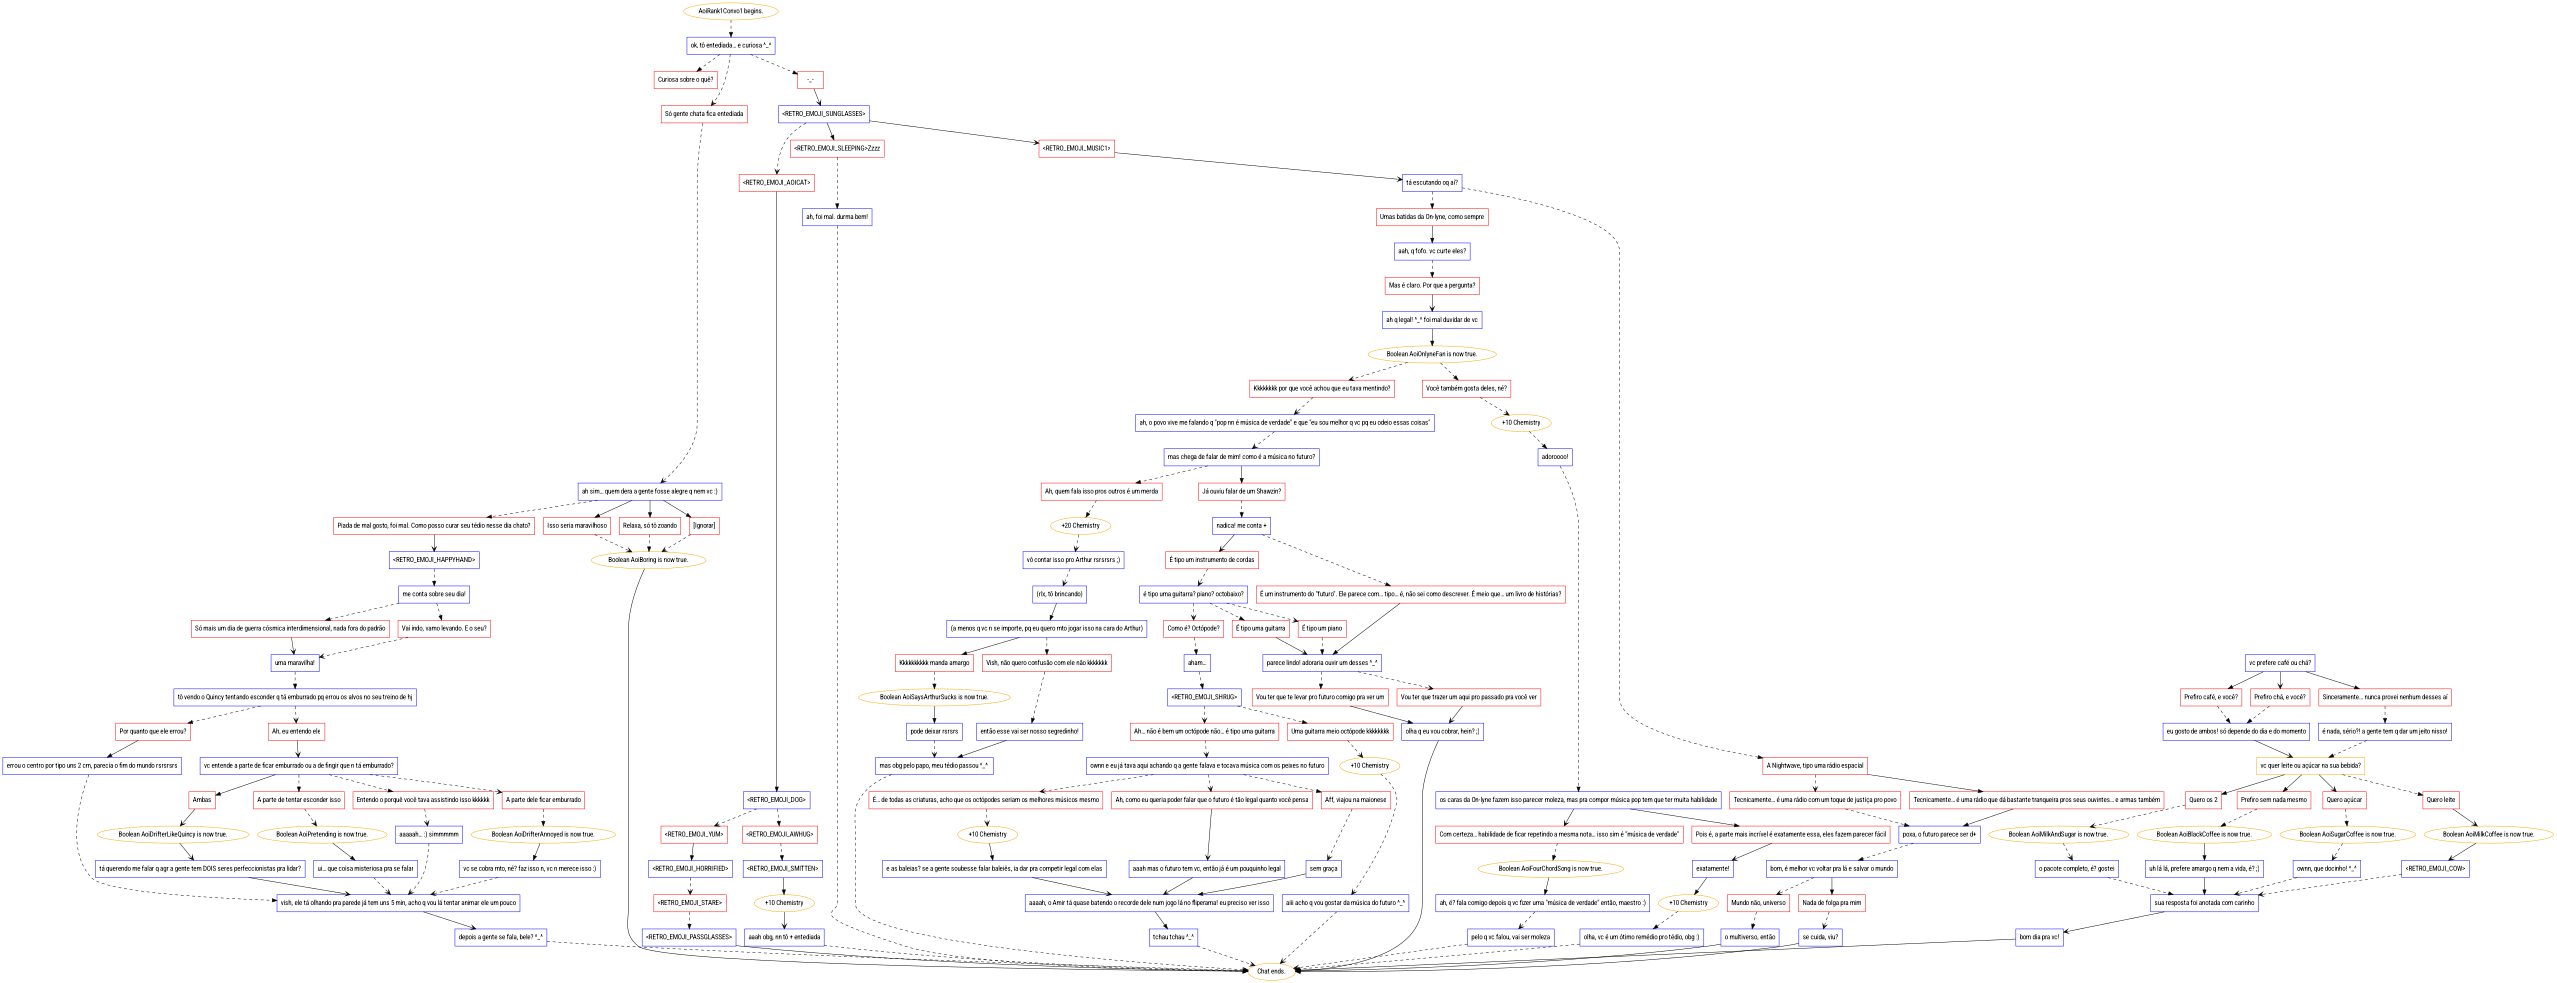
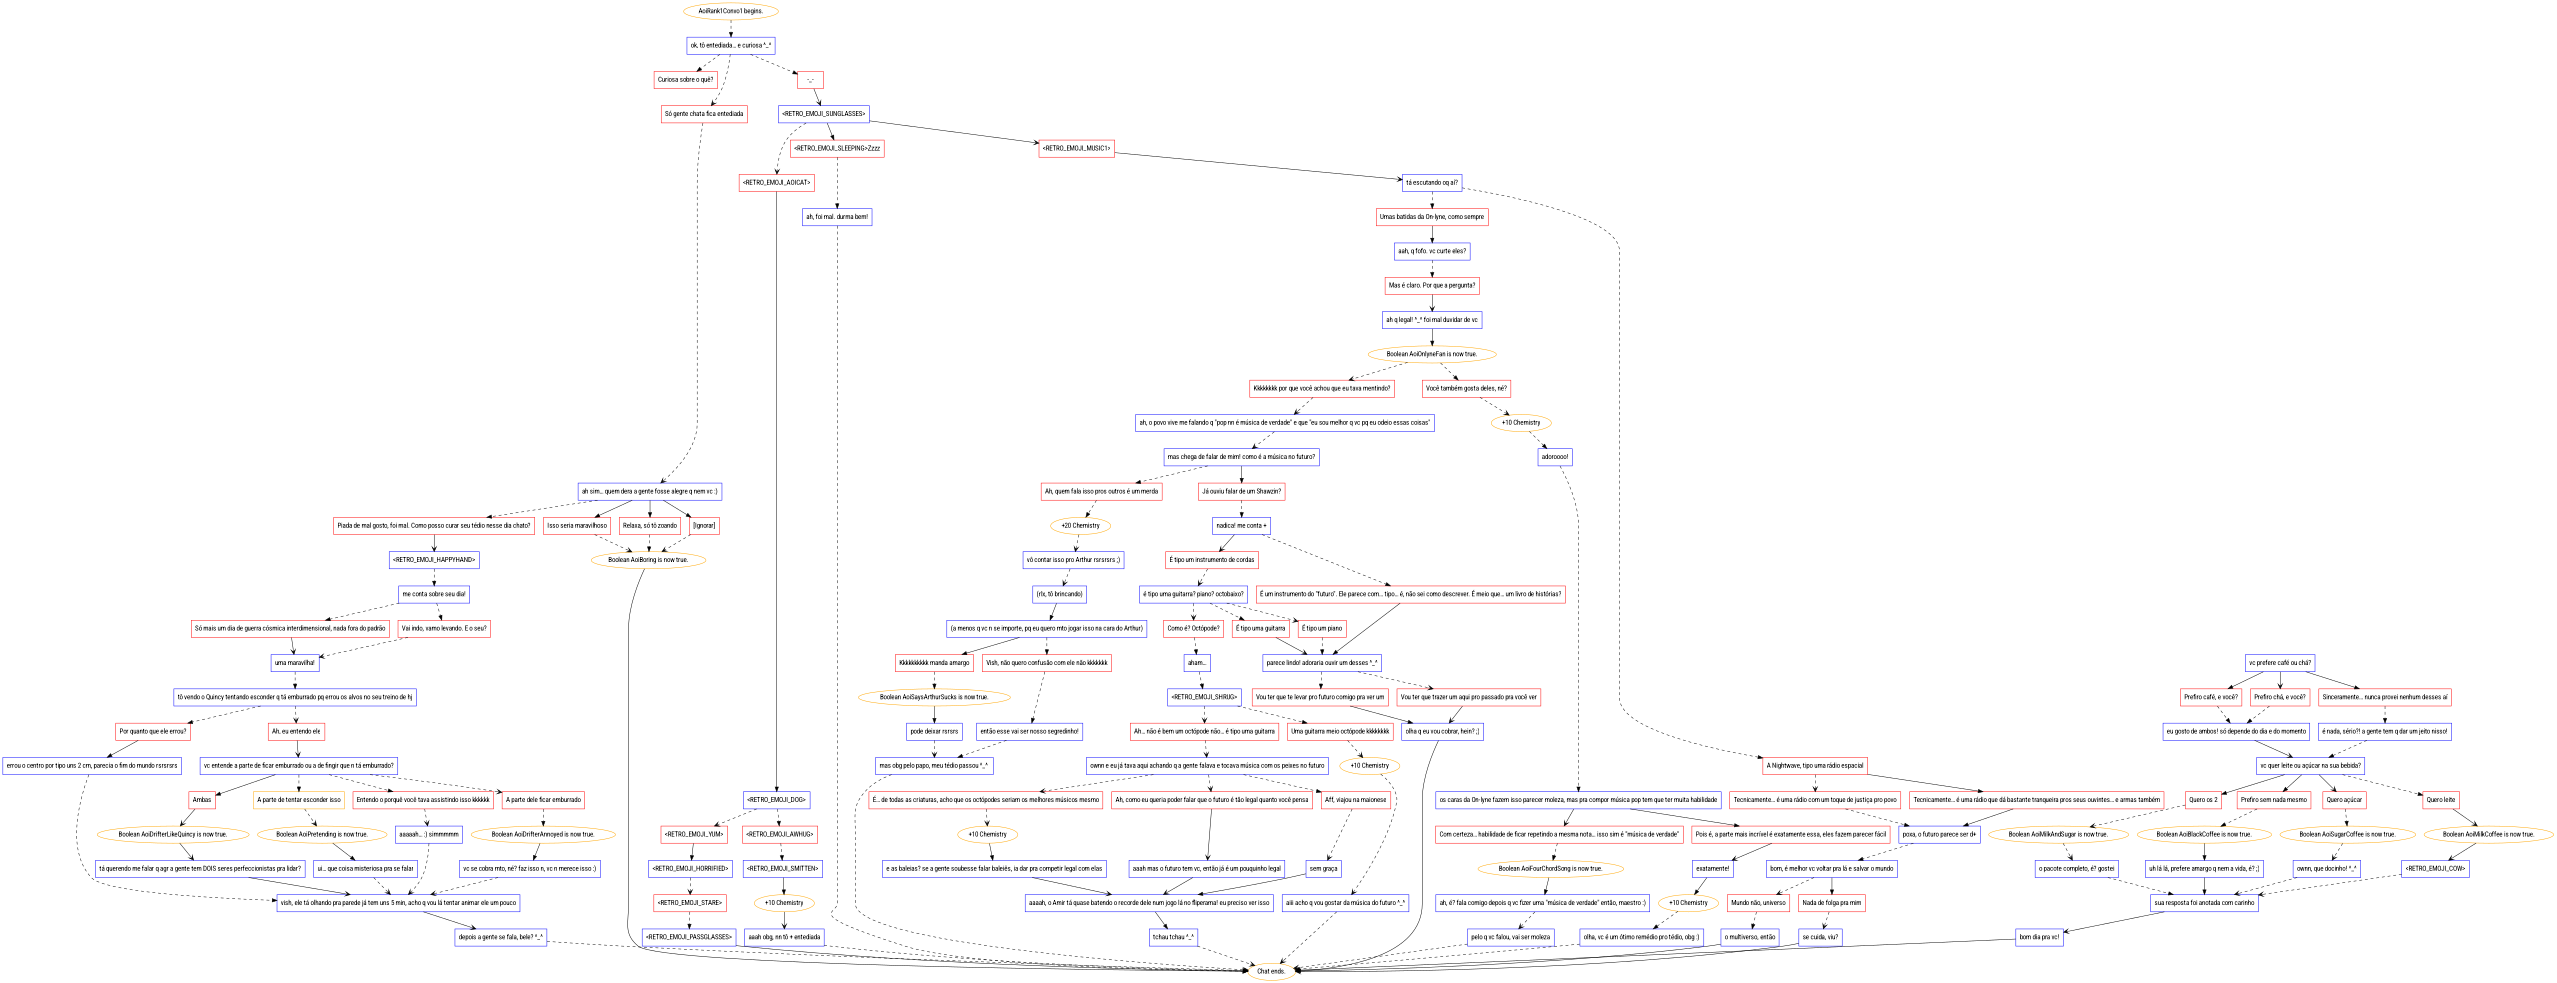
(984, 748) -> (984, 748)
(2311, 766) -> (2311, 766)
(299, 800) -> (299, 800)
